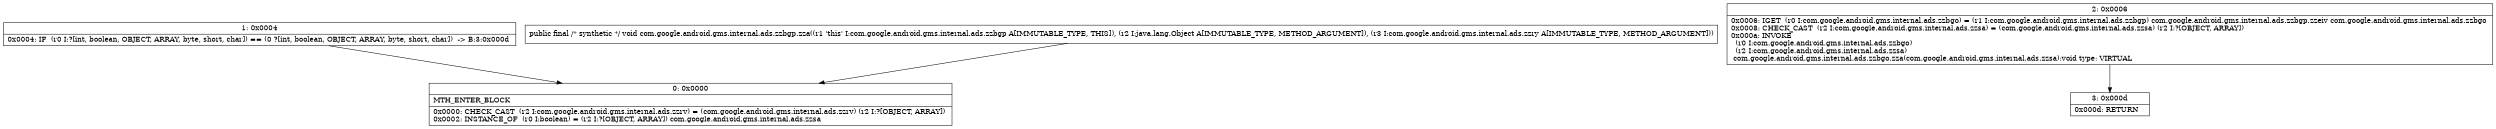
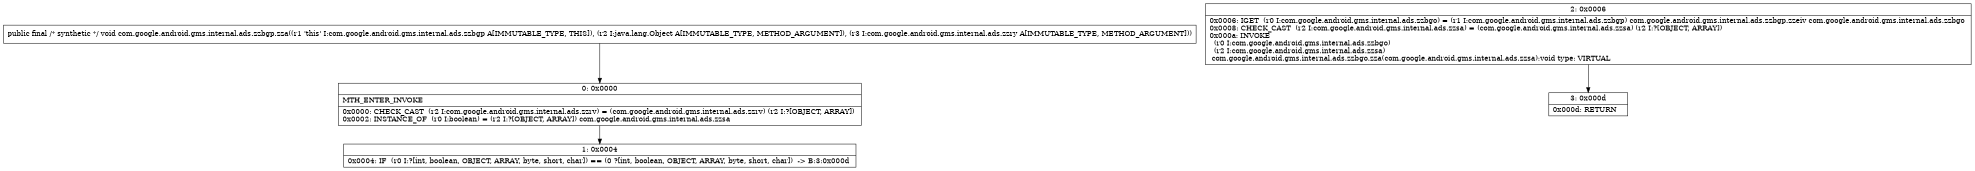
(443, 64) -> (600, 132)
(472, 100) -> (383, 100)
